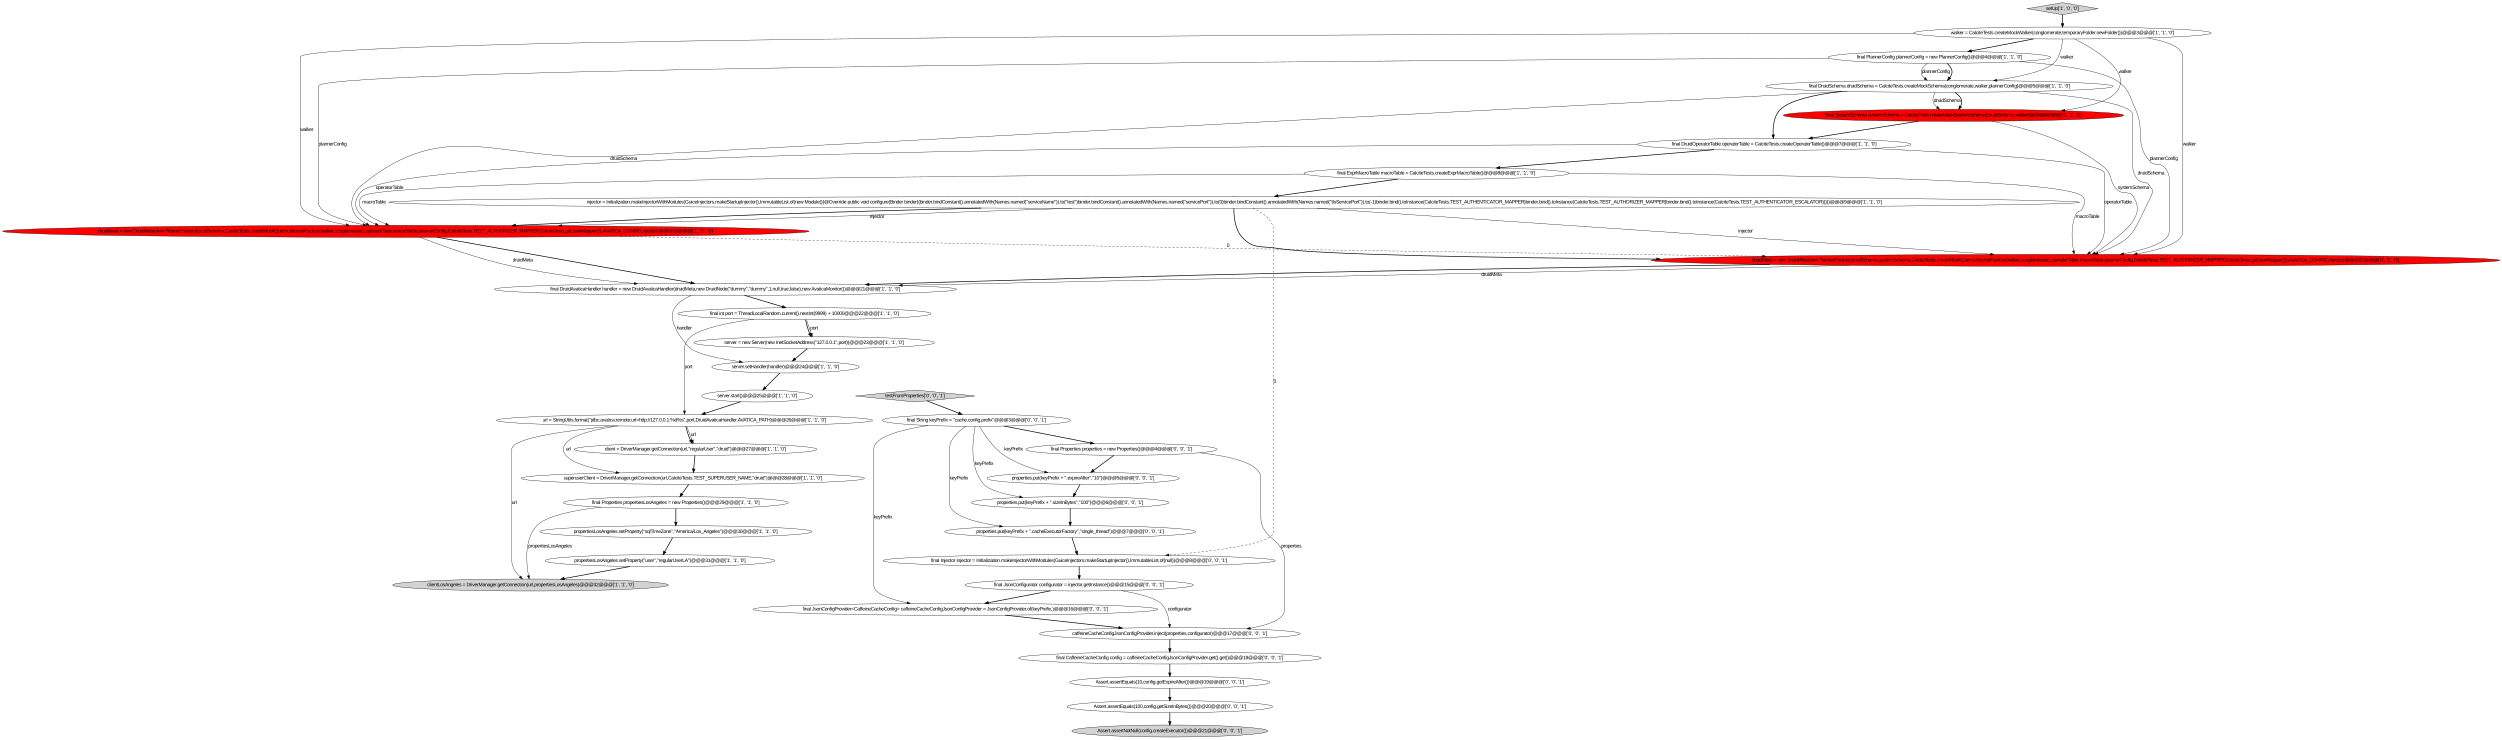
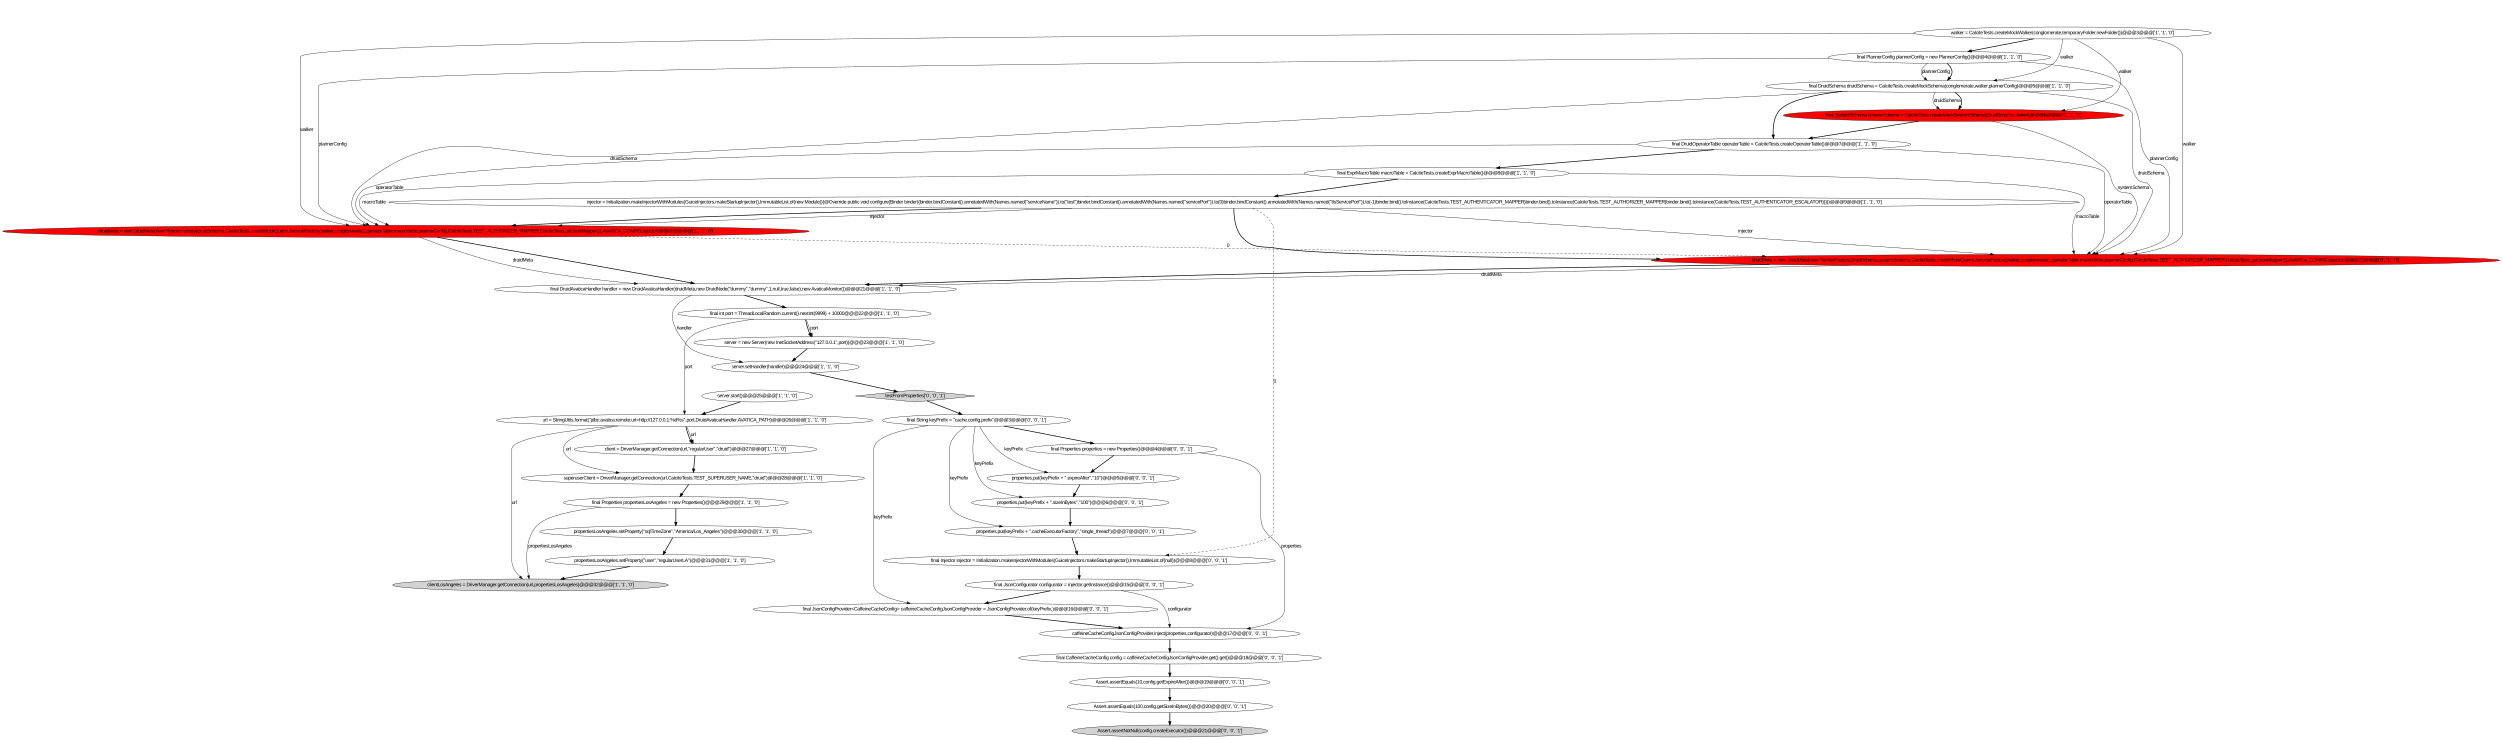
(2062, 9) -> none
(773, 380) -> (852, 382)
